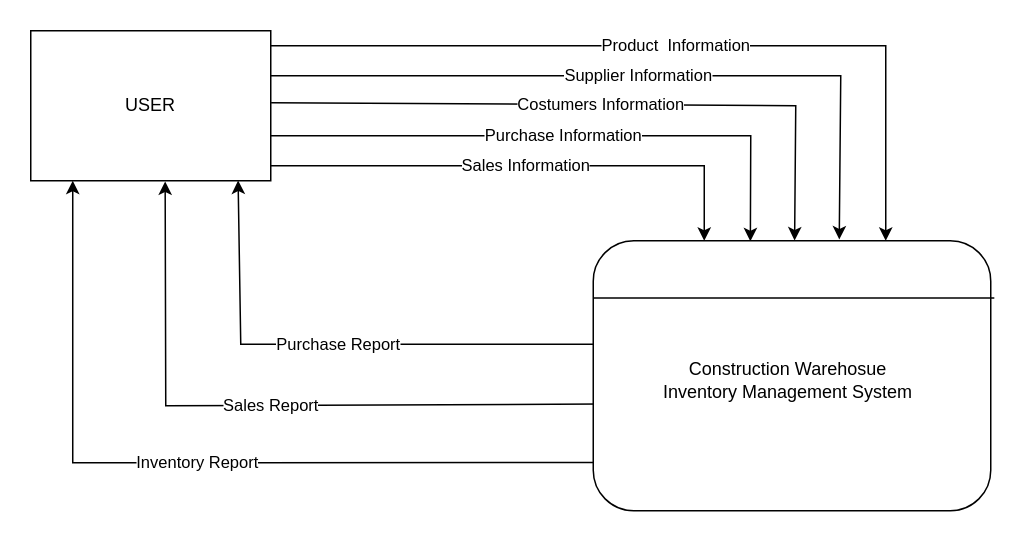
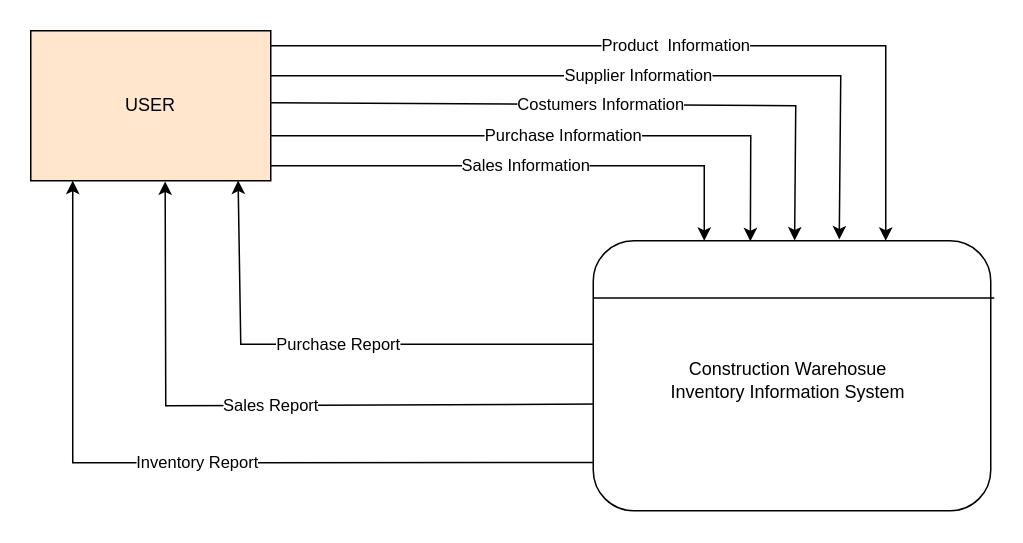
(151, 106) -> (151, 106)
(788, 380) -> (788, 380)
